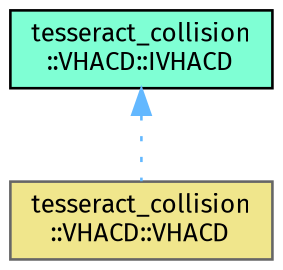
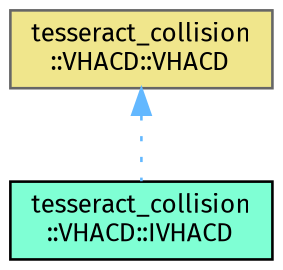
(141, 148) -> (141, 148)
